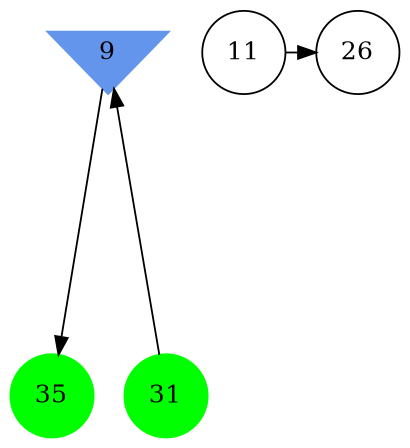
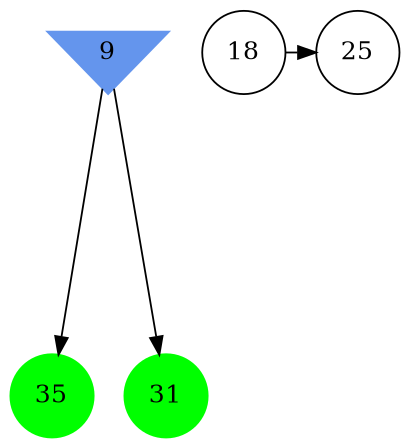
(244, 52) -> (244, 52)
(358, 52) -> (358, 52)
(138, 231) -> (135, 213)
